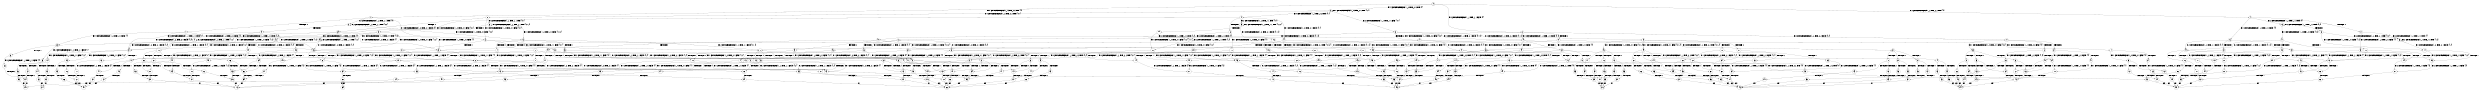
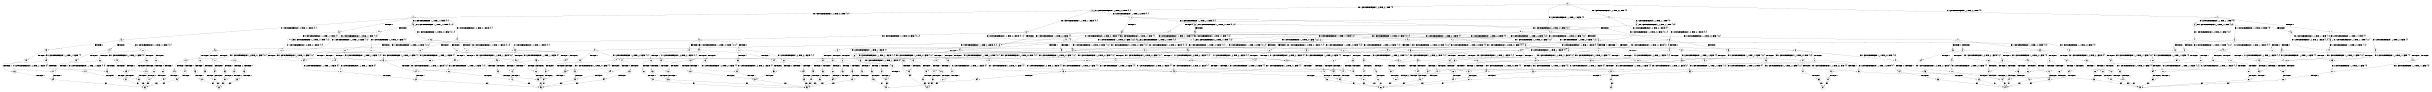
(668, 42) -> (1267, 44)
(1125, 42) -> none
(1299, 63) -> none
(238, 64) -> (75, 63)
(58, 77) -> (903, 67)
